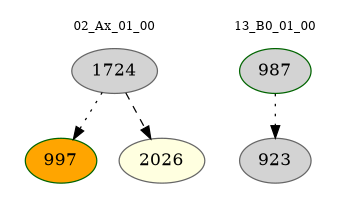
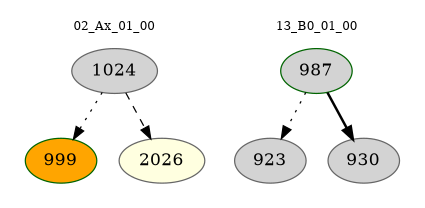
(115, 71) -> (115, 71)
(61, 161) -> (61, 161)
none -> (364, 161)
